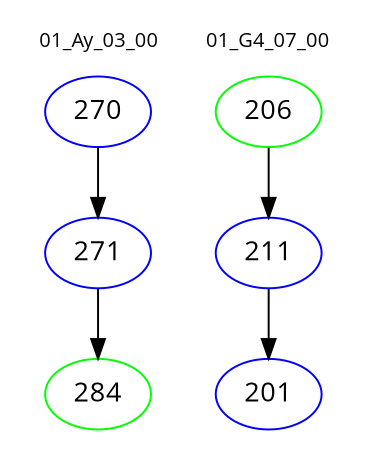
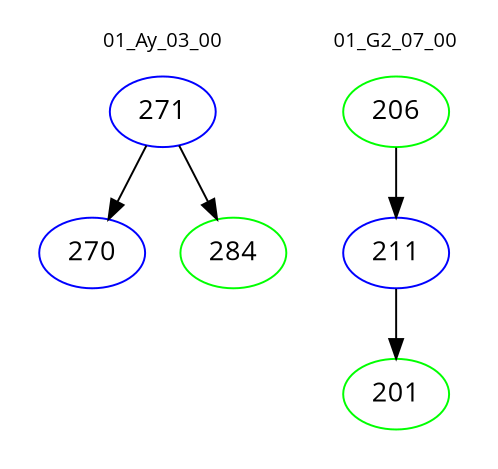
(269, 42) -> (396, 42)
(98, 173) -> (132, 174)
(269, 394) -> (396, 394)
